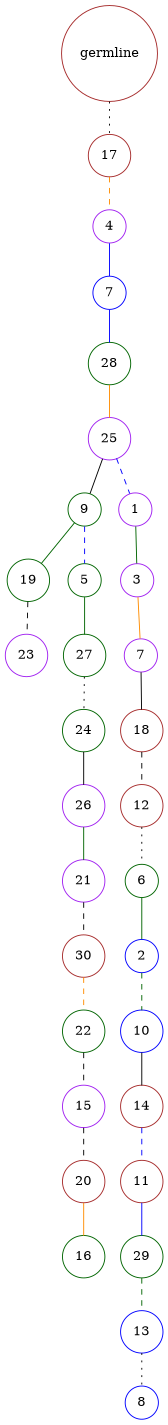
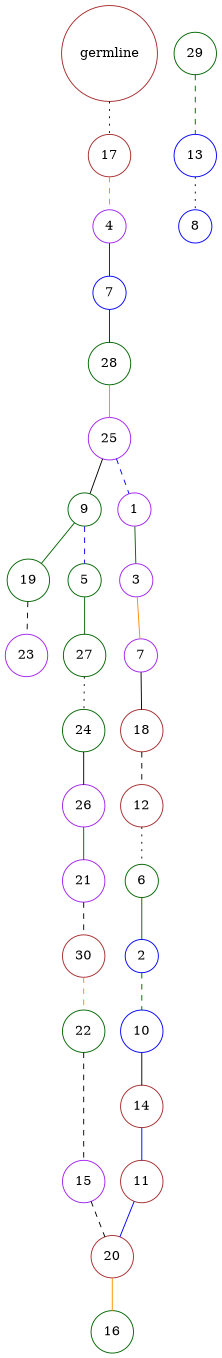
(142, 1144) -> (142, 1144)
(142, 1219) -> (127, 1219)
